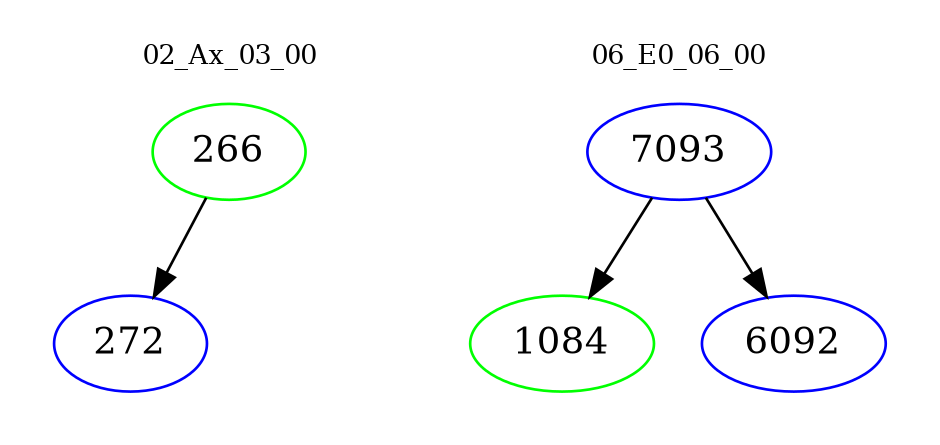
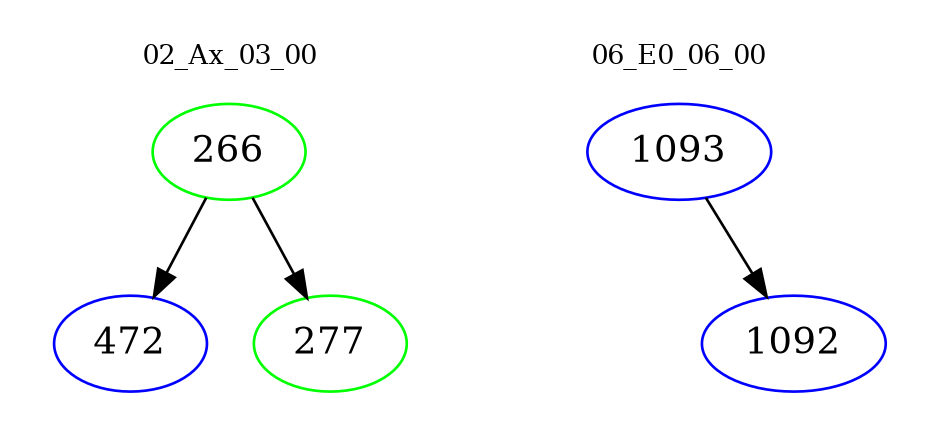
(679, 152) -> (679, 152)
(131, 344) -> (131, 344)
none -> (330, 344)
(562, 344) -> none
(794, 344) -> (794, 344)
